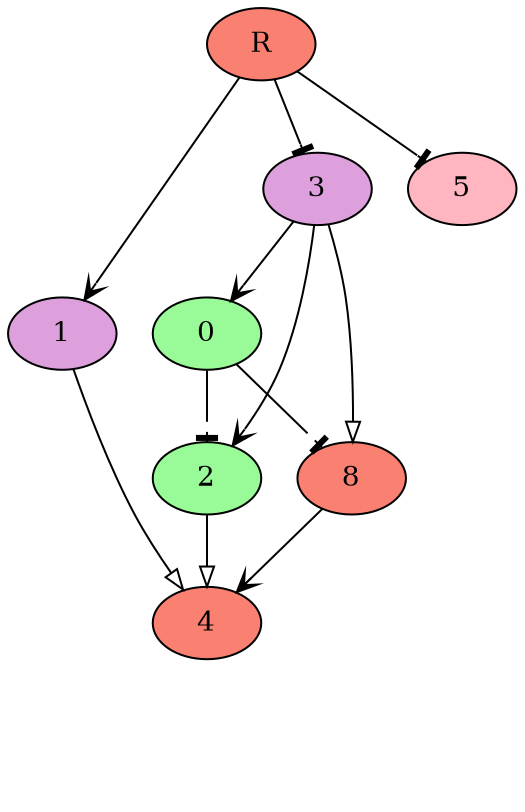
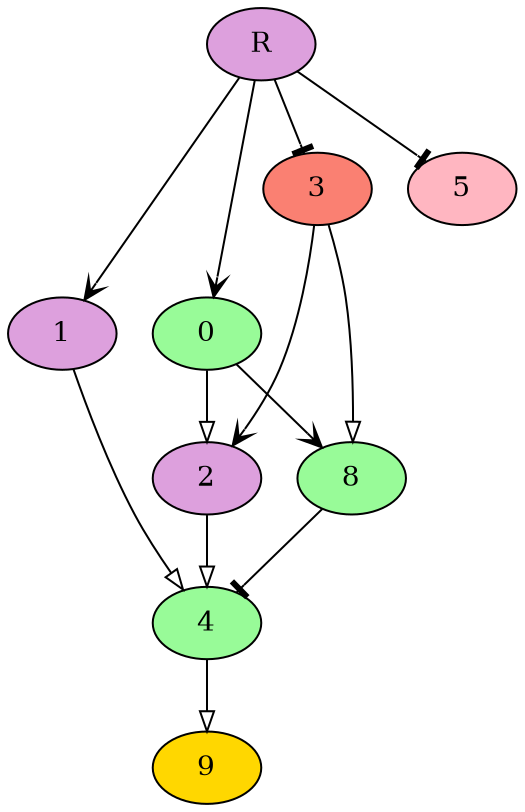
(261, 44) -> (261, 44)
(318, 189) -> (318, 189)
(269, 253) -> (236, 179)
(207, 396) -> (207, 396)
(277, 404) -> (277, 404)
(207, 478) -> (207, 478)
(352, 478) -> (352, 478)
(283, 547) -> (283, 547)
(207, 623) -> (207, 623)
none -> (207, 768)
